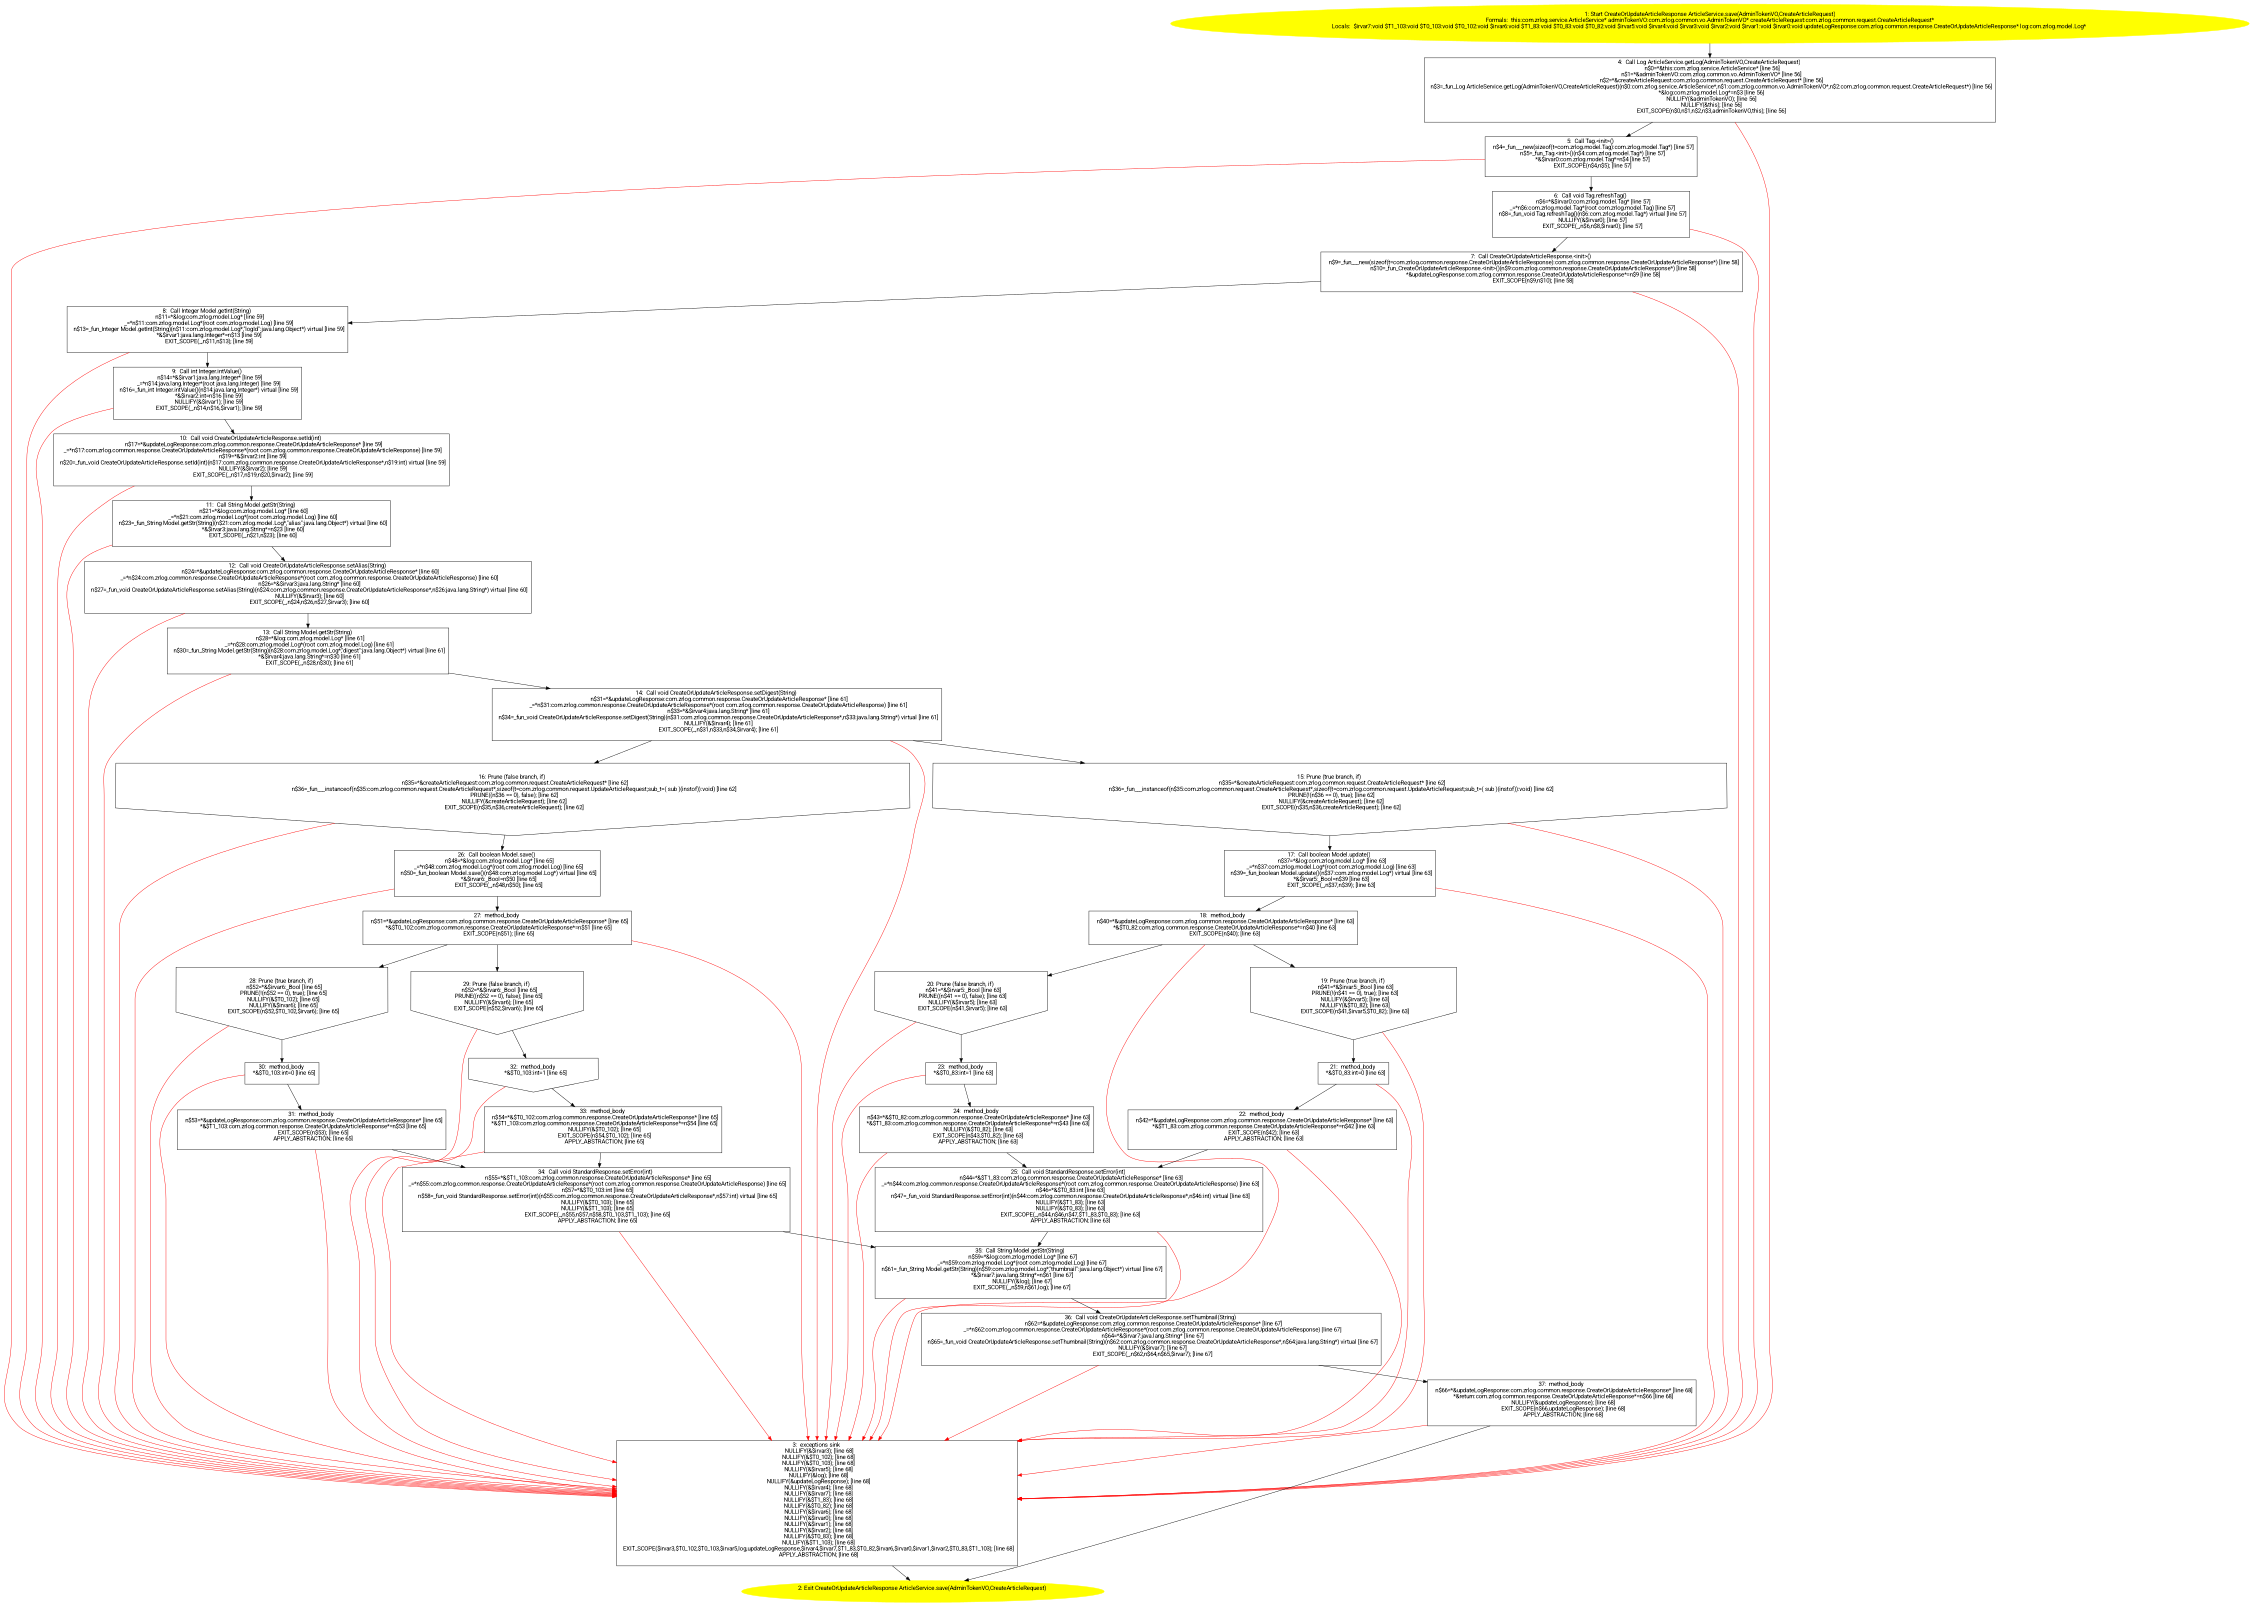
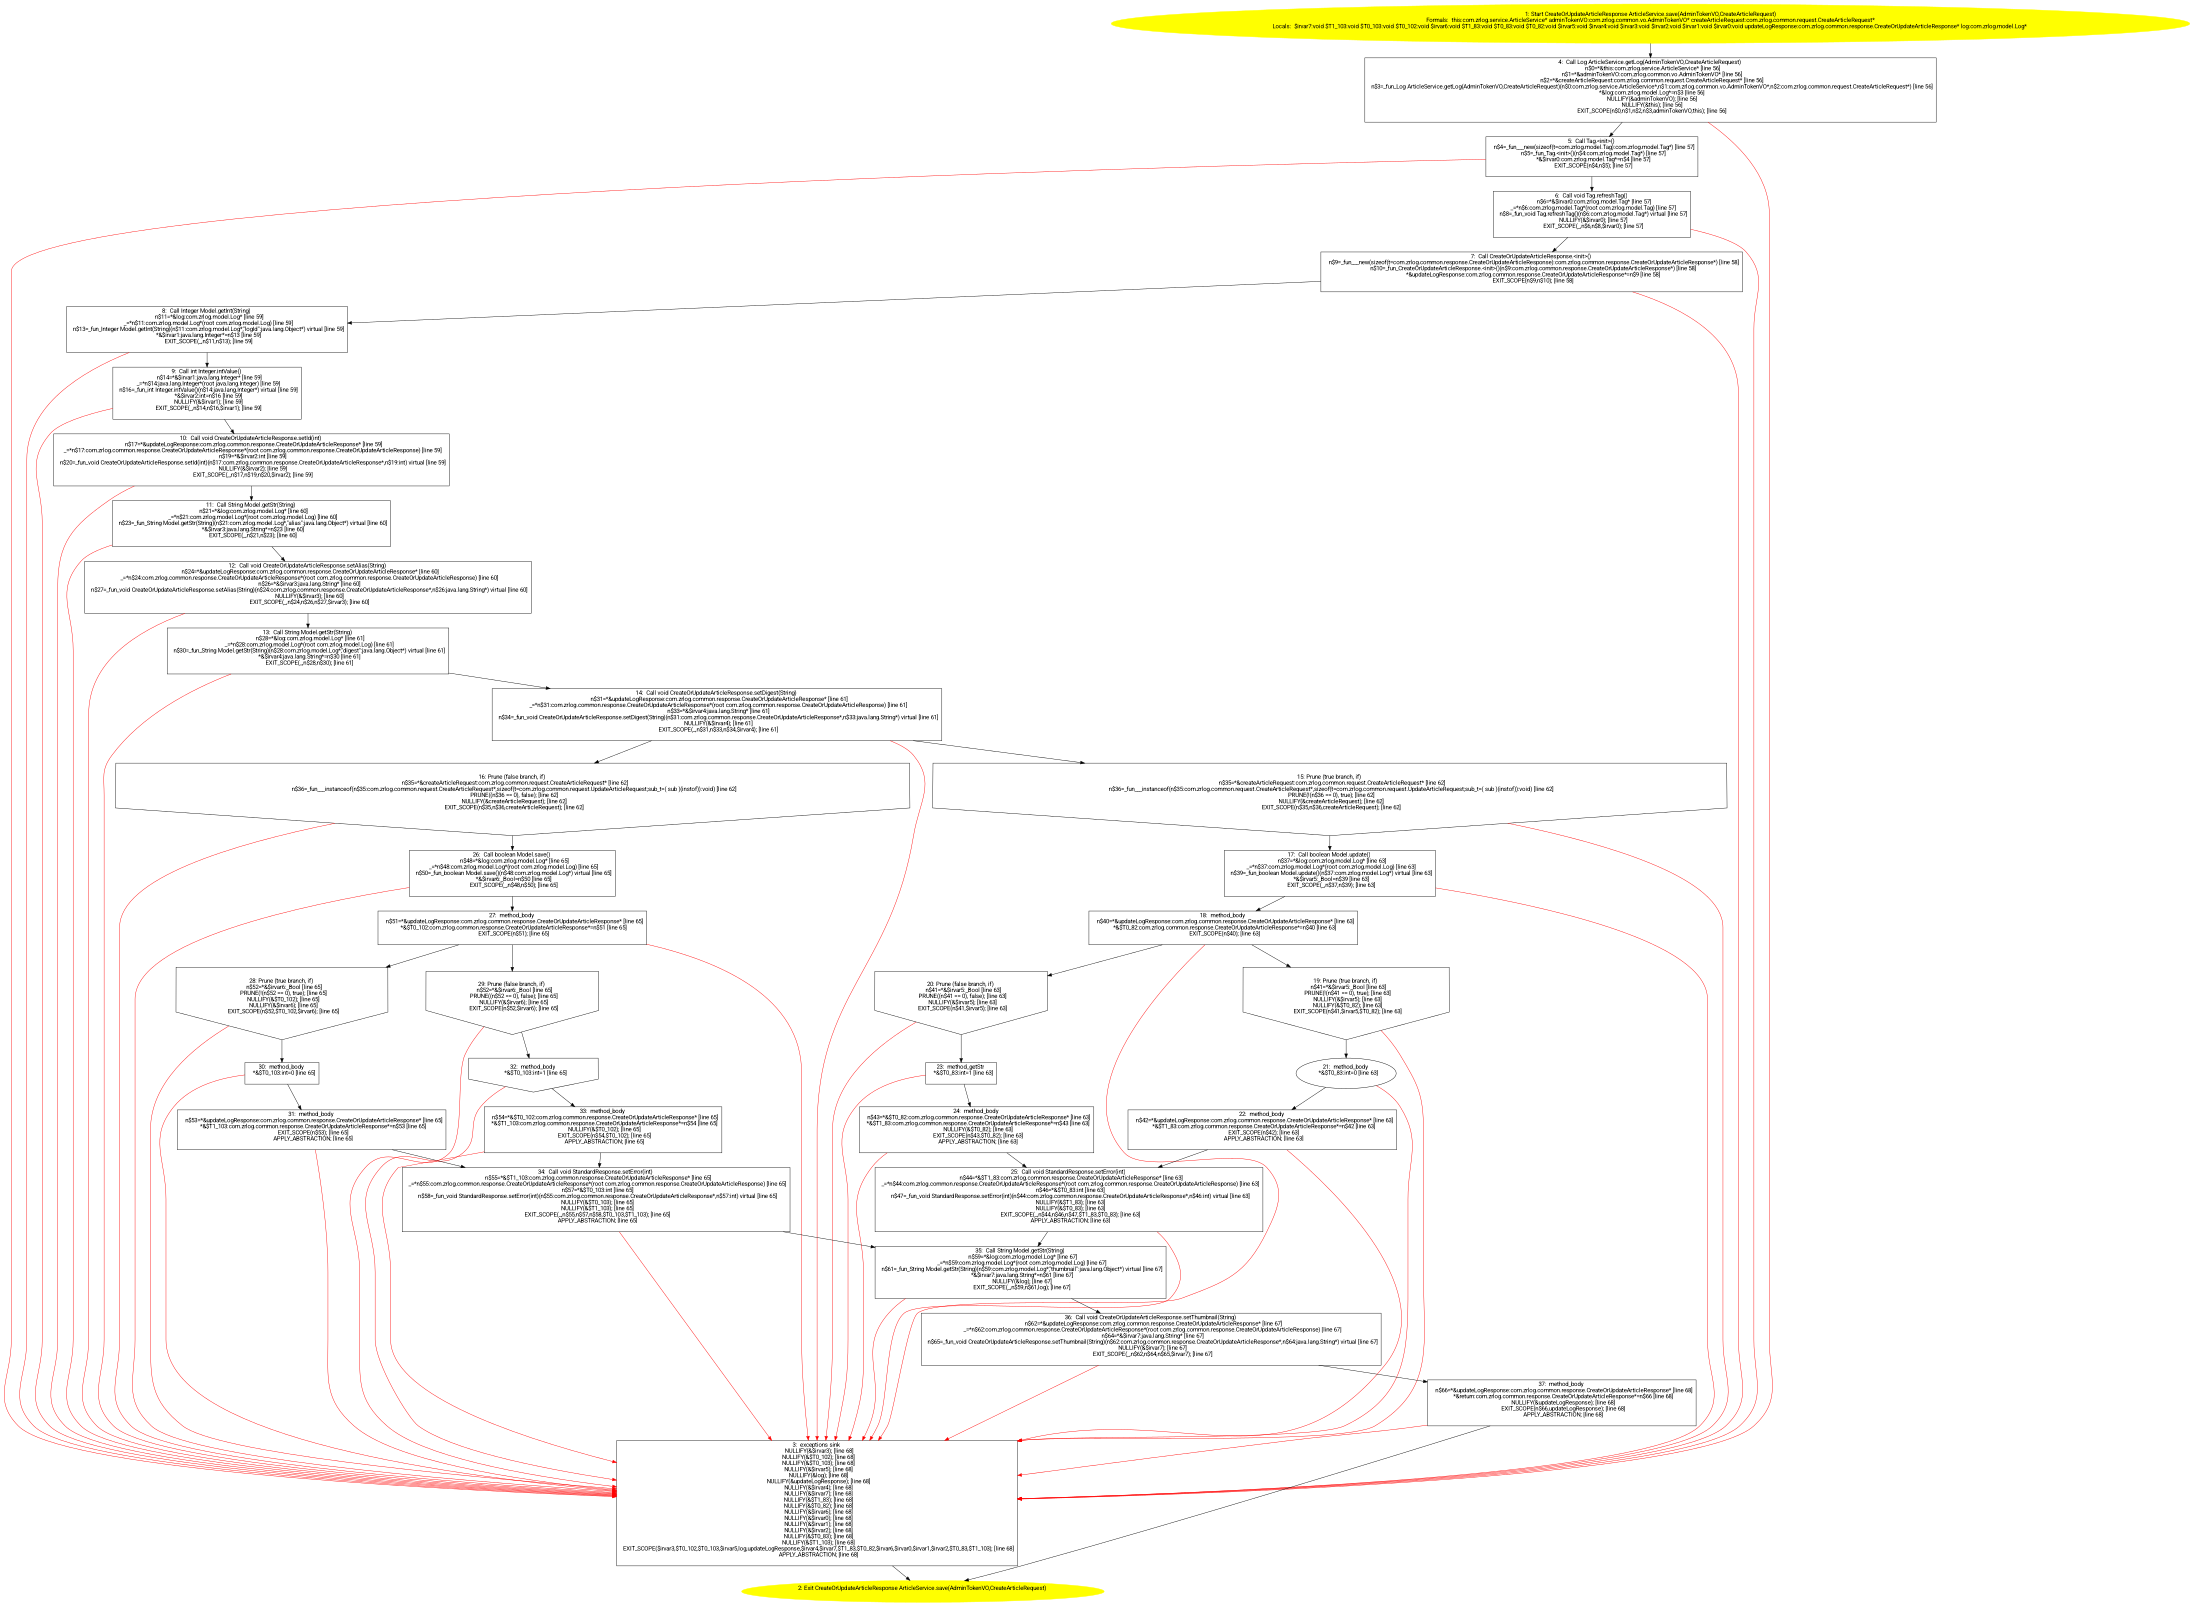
(961, 1073) -> (961, 1073)
(1353, 1073) -> (1346, 1073)
